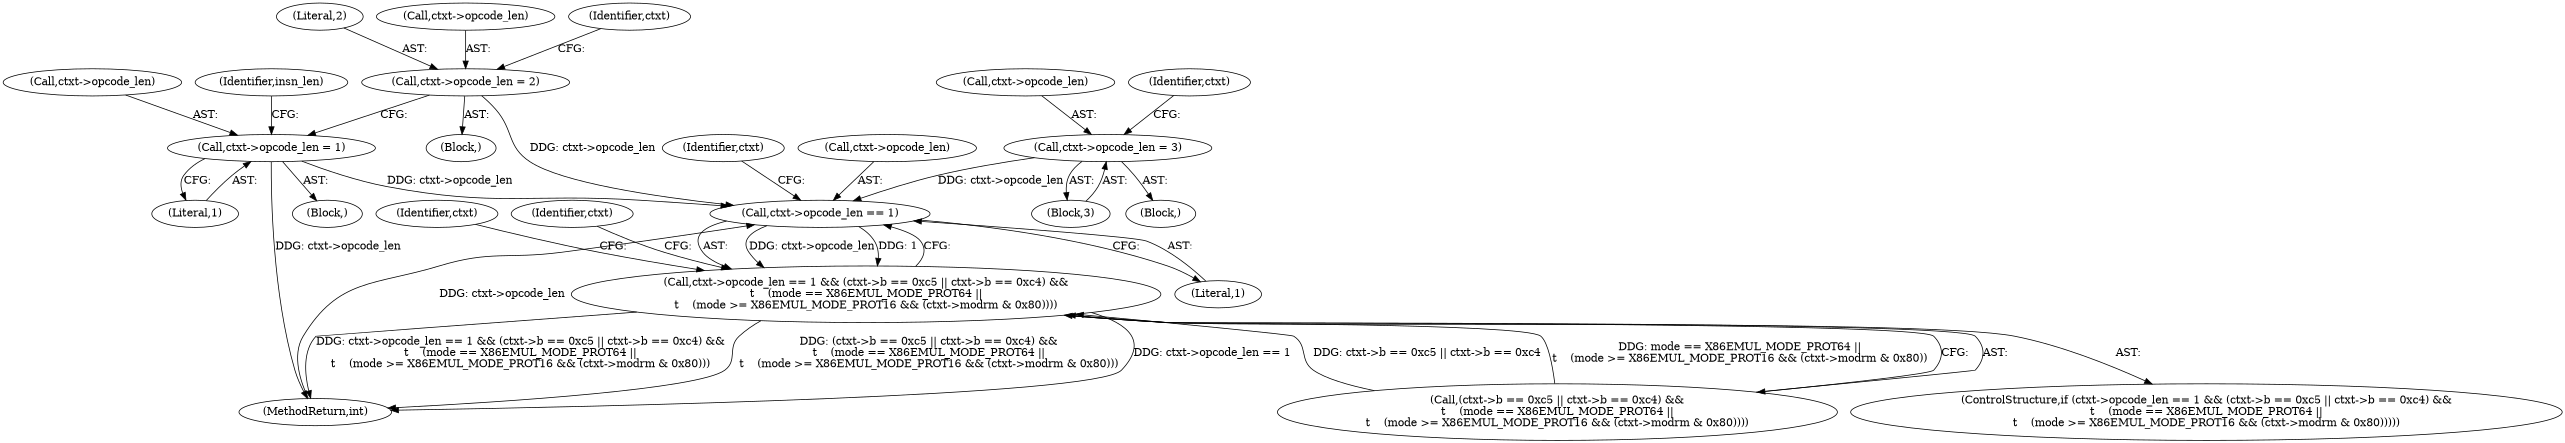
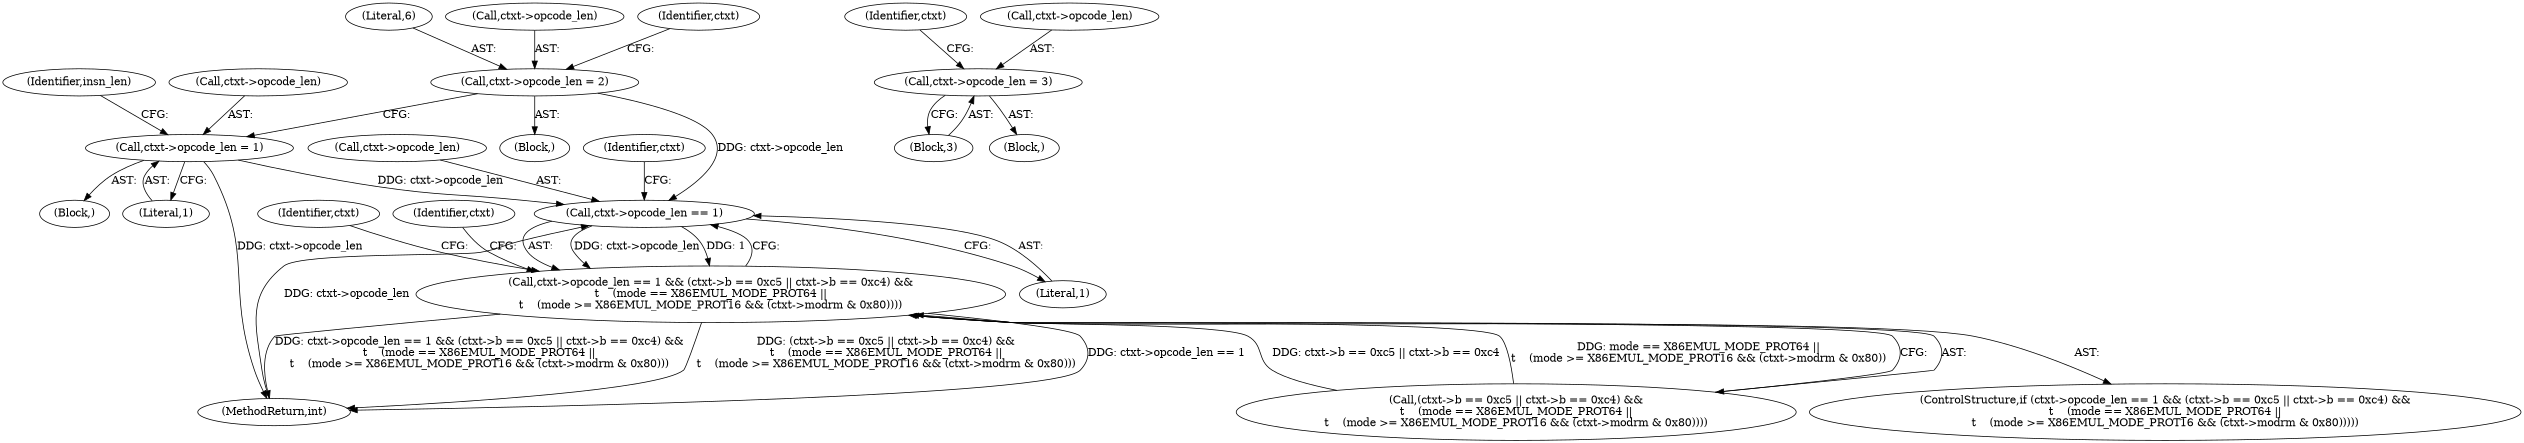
(320, 17) -> (389, 17)
(946, 173) -> none
(1084, 181) -> (946, 115)
